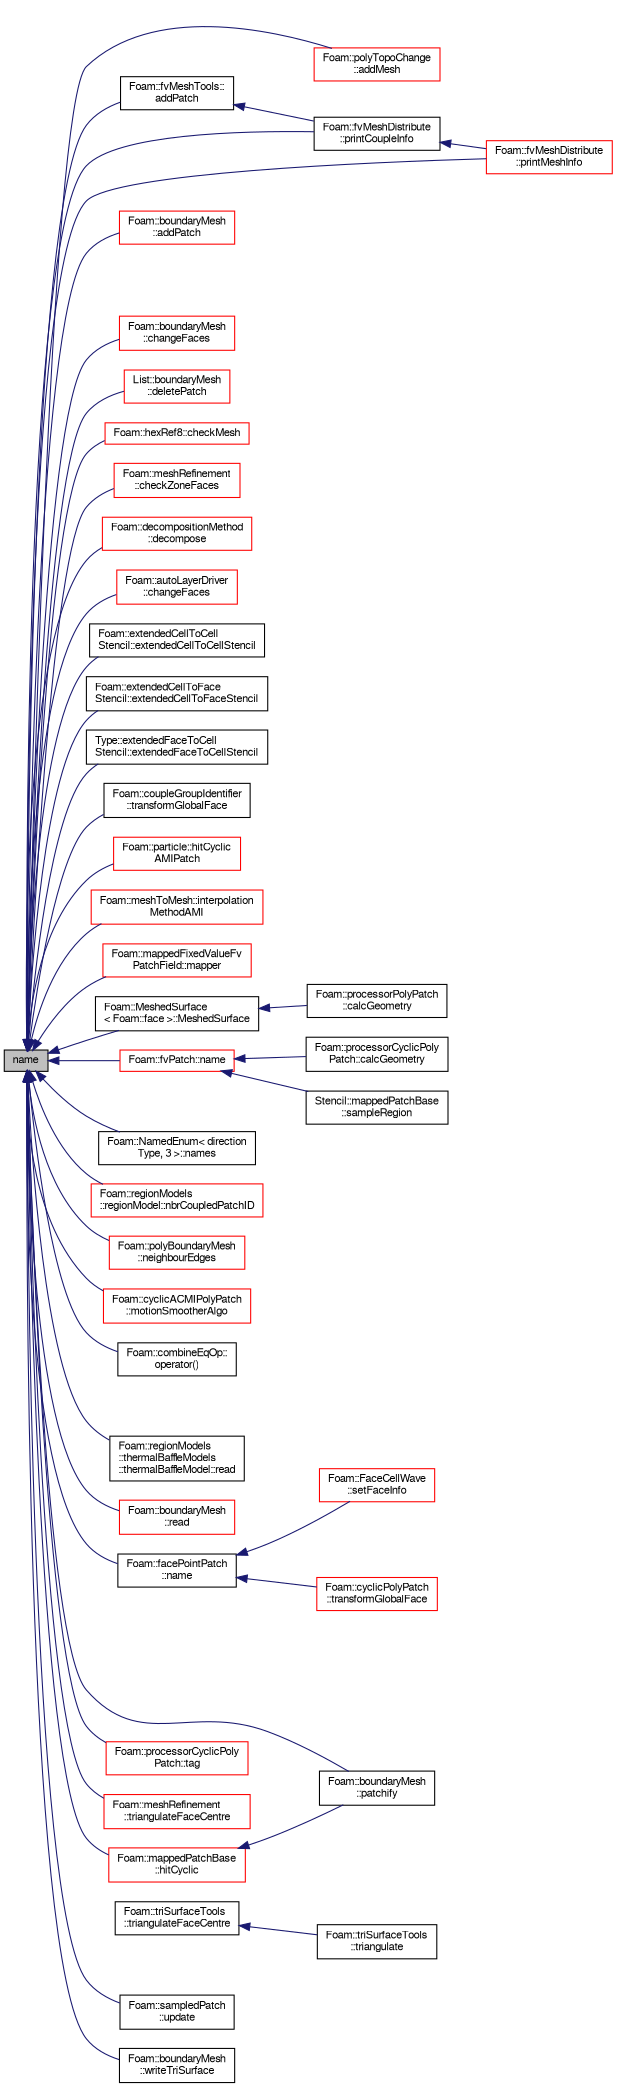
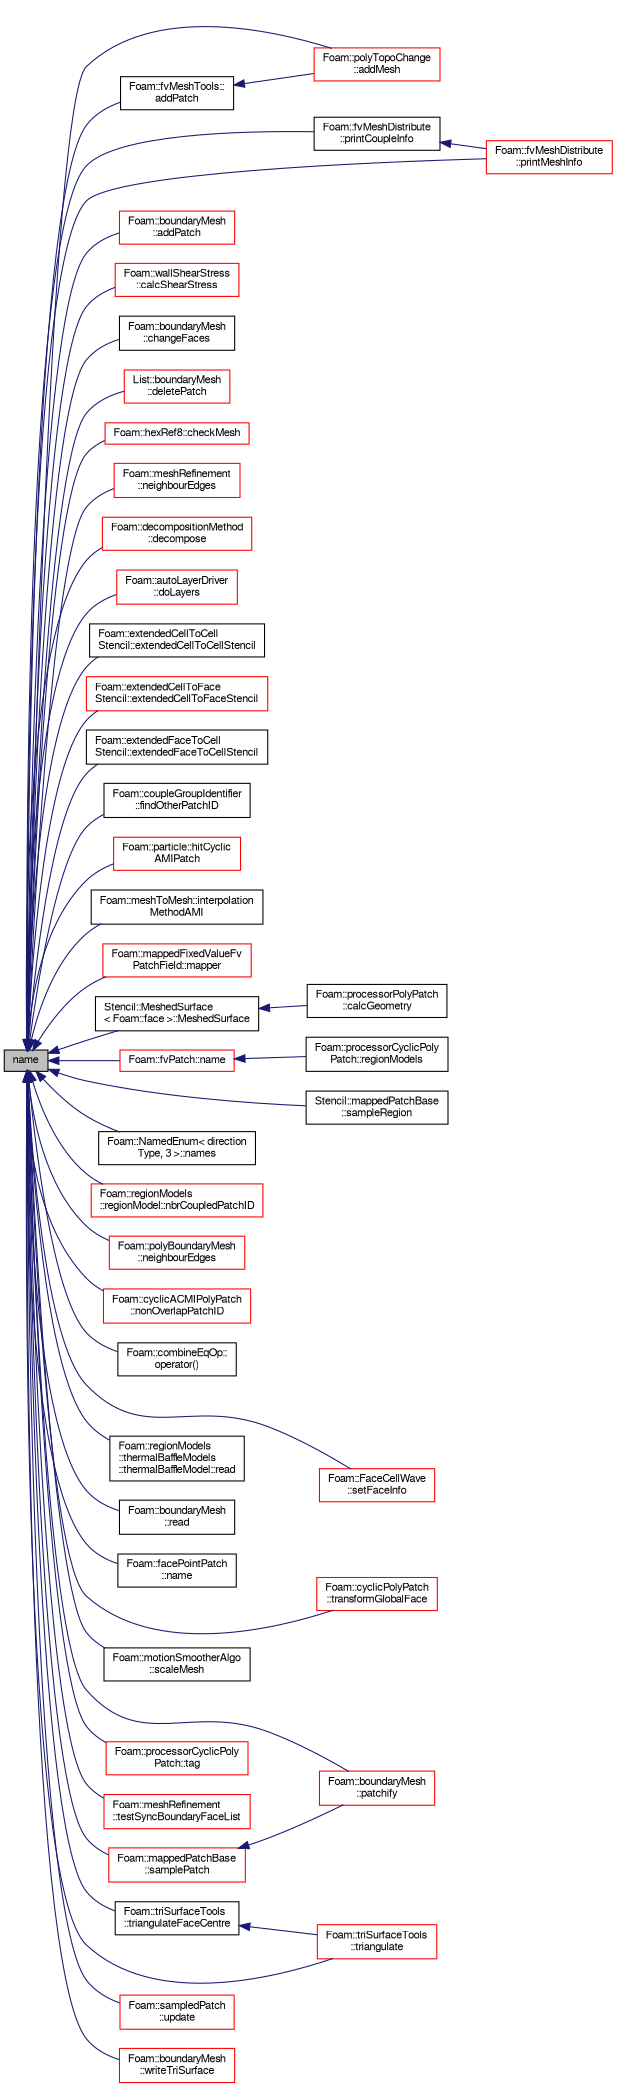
(279, 114) -> (279, 79)
none -> (177, 280)
(177, 333) -> (177, 333)
(177, 480) -> (177, 480)
(177, 587) -> (177, 587)
(177, 694) -> (177, 694)
(177, 747) -> (177, 747)
(177, 800) -> (177, 800)
(177, 907) -> (177, 907)
(177, 1014) -> (177, 1014)
(377, 1054) -> (377, 1054)
(270, 1082) -> (181, 1096)
(177, 1306) -> (177, 1306)
none -> (37, 1506)
(177, 1517) -> (177, 1517)
(300, 1529) -> (79, 1374)
(282, 1583) -> (80, 1583)
none -> (177, 1664)
(377, 1788) -> (377, 1788)
(177, 1812) -> (177, 1812)
(177, 1865) -> (177, 1865)
none -> (77, 1923)
(377, 1942) -> (377, 1942)
(177, 2012) -> (177, 2012)
(177, 2065) -> (177, 2065)
